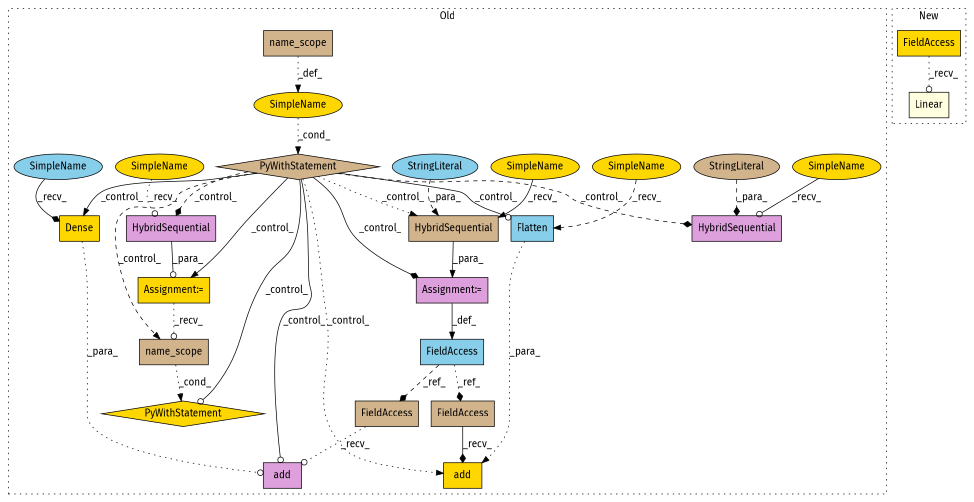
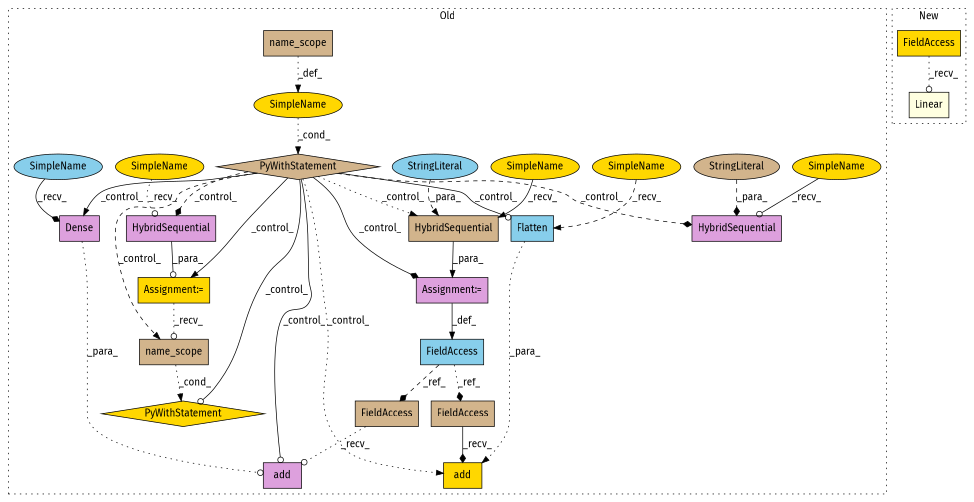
(79, 229) -> (79, 229)
